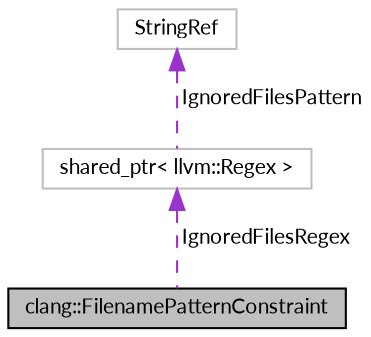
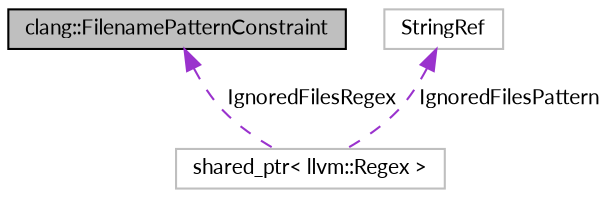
(177, 249) -> (228, 115)
